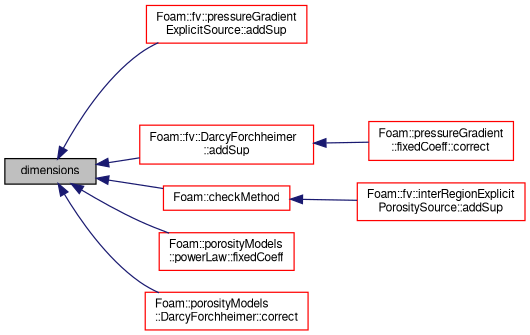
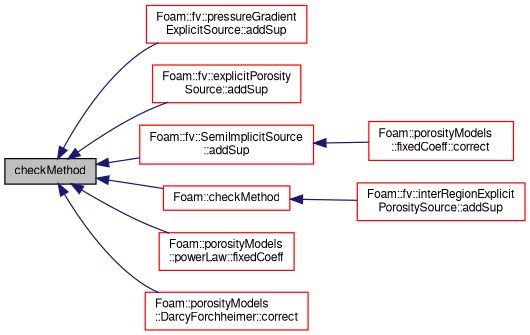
none -> (227, 84)
(441, 141) -> (441, 141)
(227, 145) -> (227, 145)
(50, 171) -> (50, 171)
